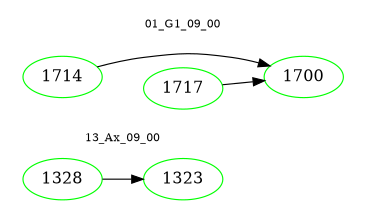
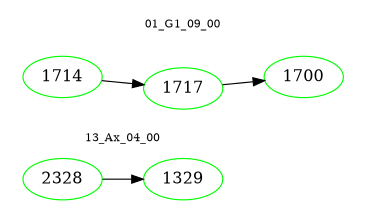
(178, 54) -> (117, 82)
(123, 138) -> (123, 138)
(63, 179) -> (63, 179)
(183, 179) -> (183, 179)
